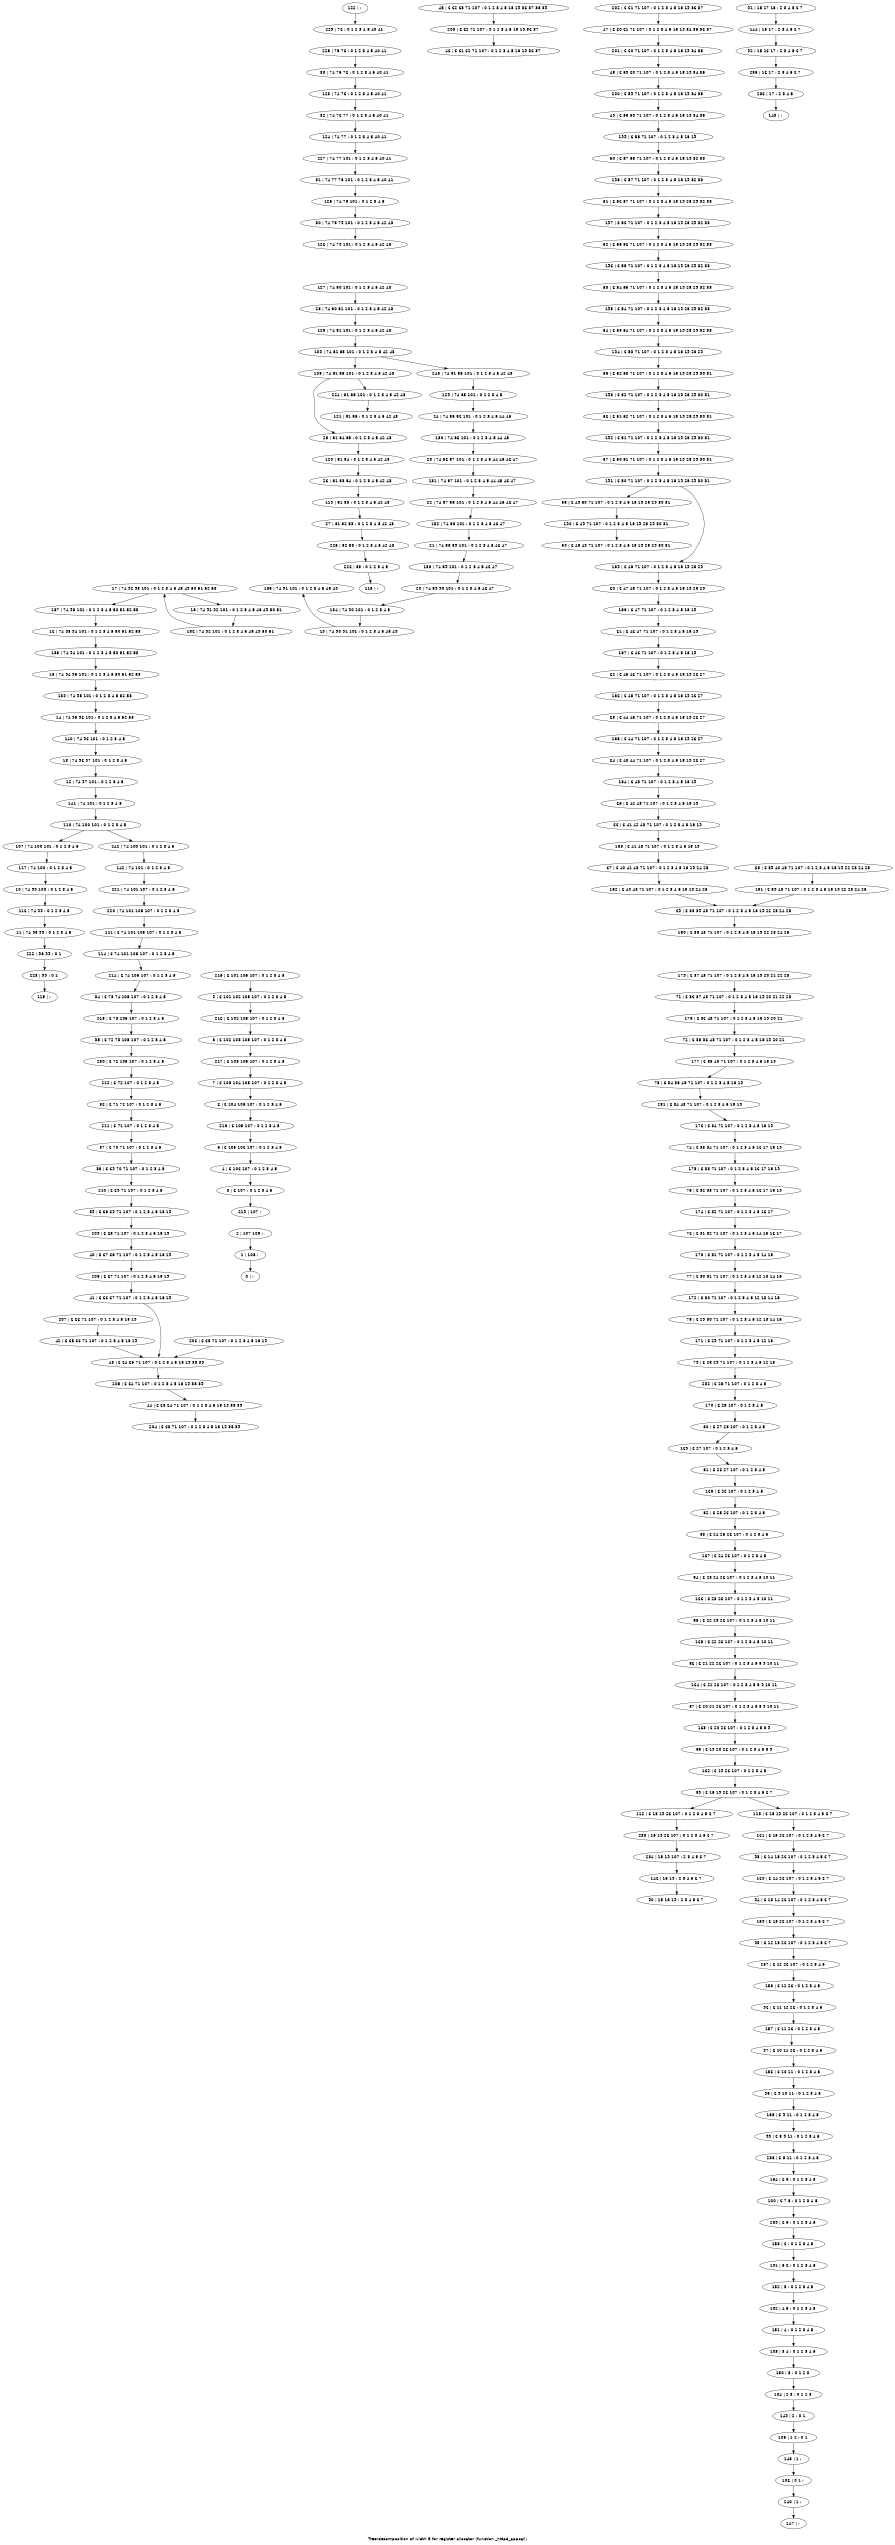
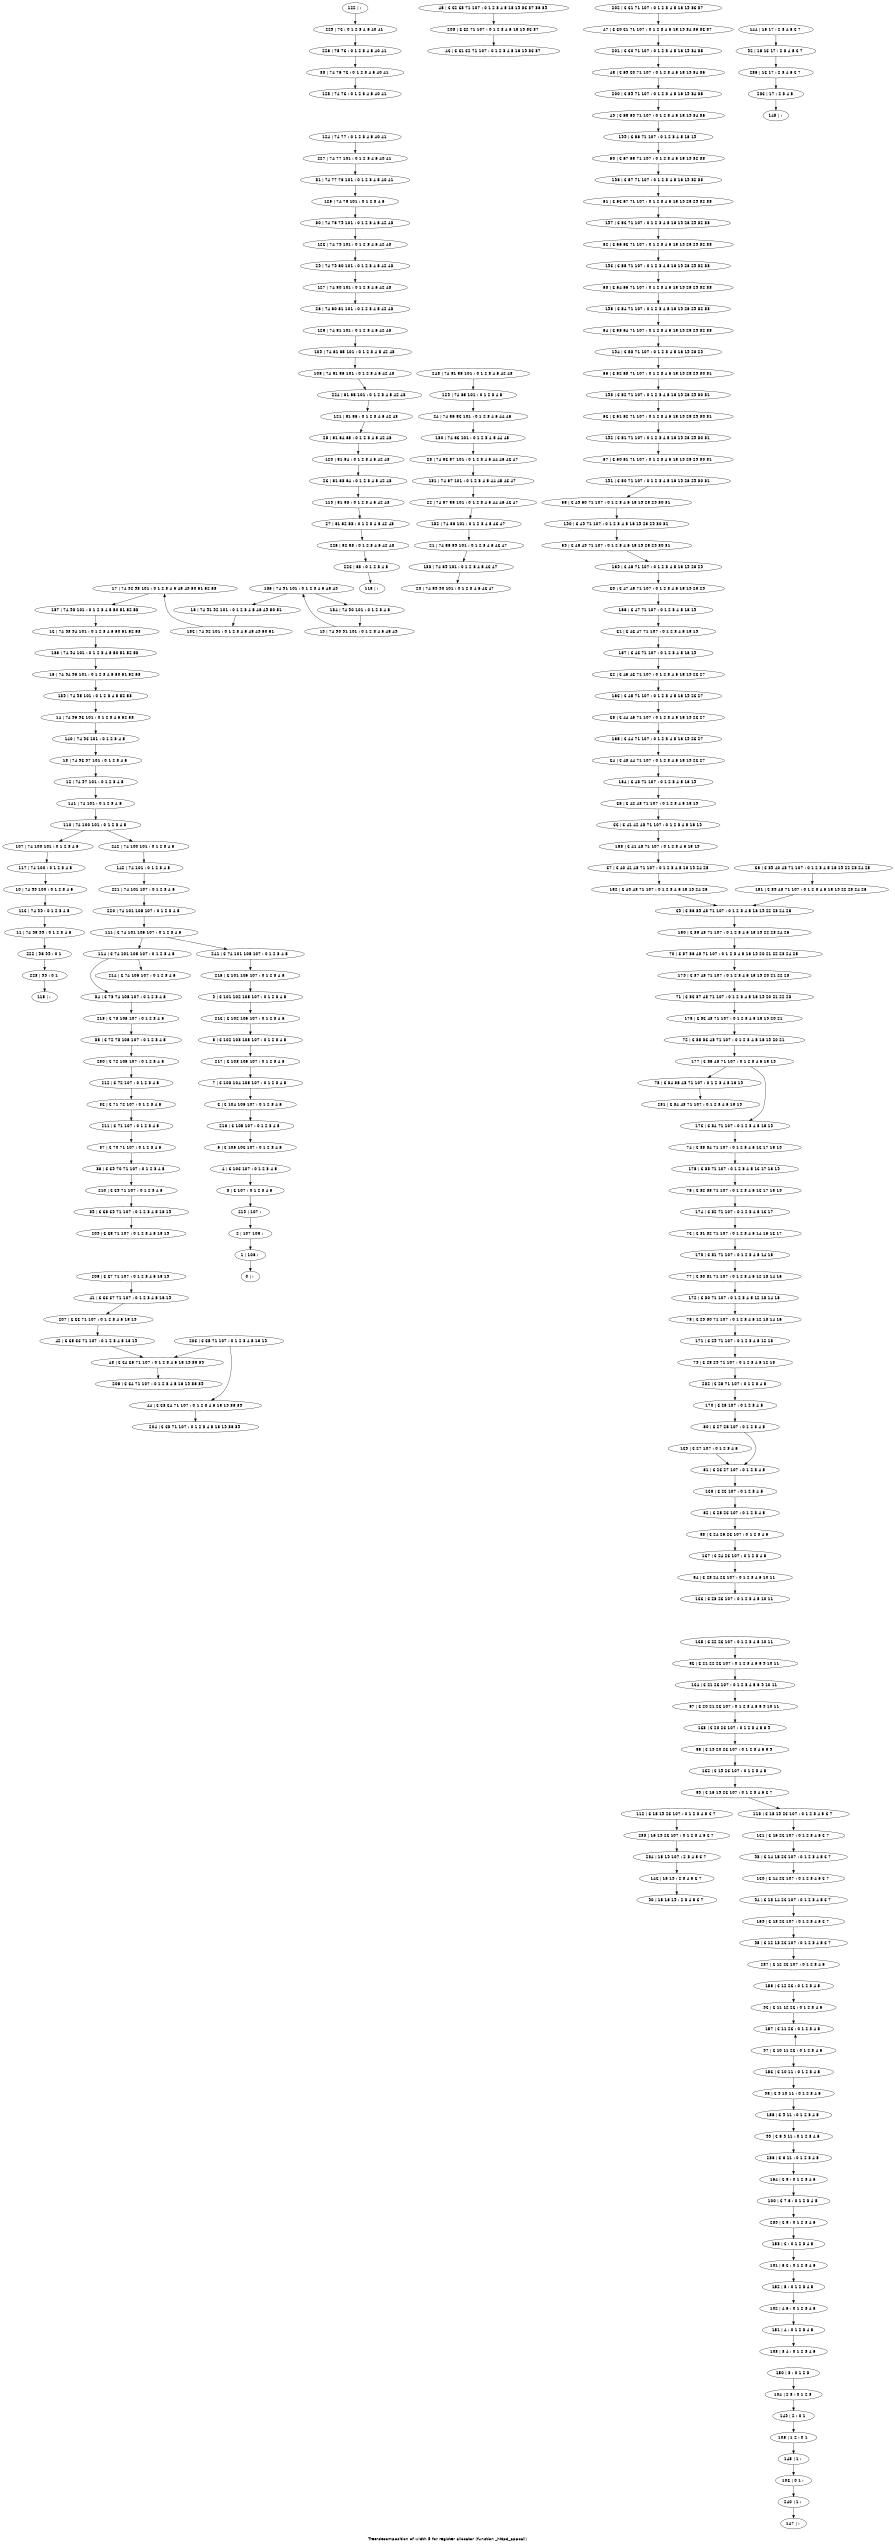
(776, 8) -> none
none -> (355, 39)
(355, 116) -> none
none -> (355, 266)
(355, 318) -> none
(413, 363) -> none
(315, 405) -> (363, 426)
(658, 469) -> none
(704, 523) -> (636, 556)
(200, 599) -> (271, 599)
(409, 599) -> (330, 599)
none -> (658, 684)
none -> (250, 954)
none -> (734, 954)
(138, 985) -> (91, 974)
(717, 1115) -> (766, 1092)
(250, 1157) -> none
none -> (250, 1221)
(131, 1255) -> none
(160, 1326) -> (116, 1308)
(176, 1394) -> (230, 1376)
(724, 1437) -> (756, 1447)
(735, 1621) -> none
(707, 1803) -> none
(794, 1888) -> none
(794, 1974) -> none
(792, 2038) -> (796, 2041)
(794, 2361) -> none
